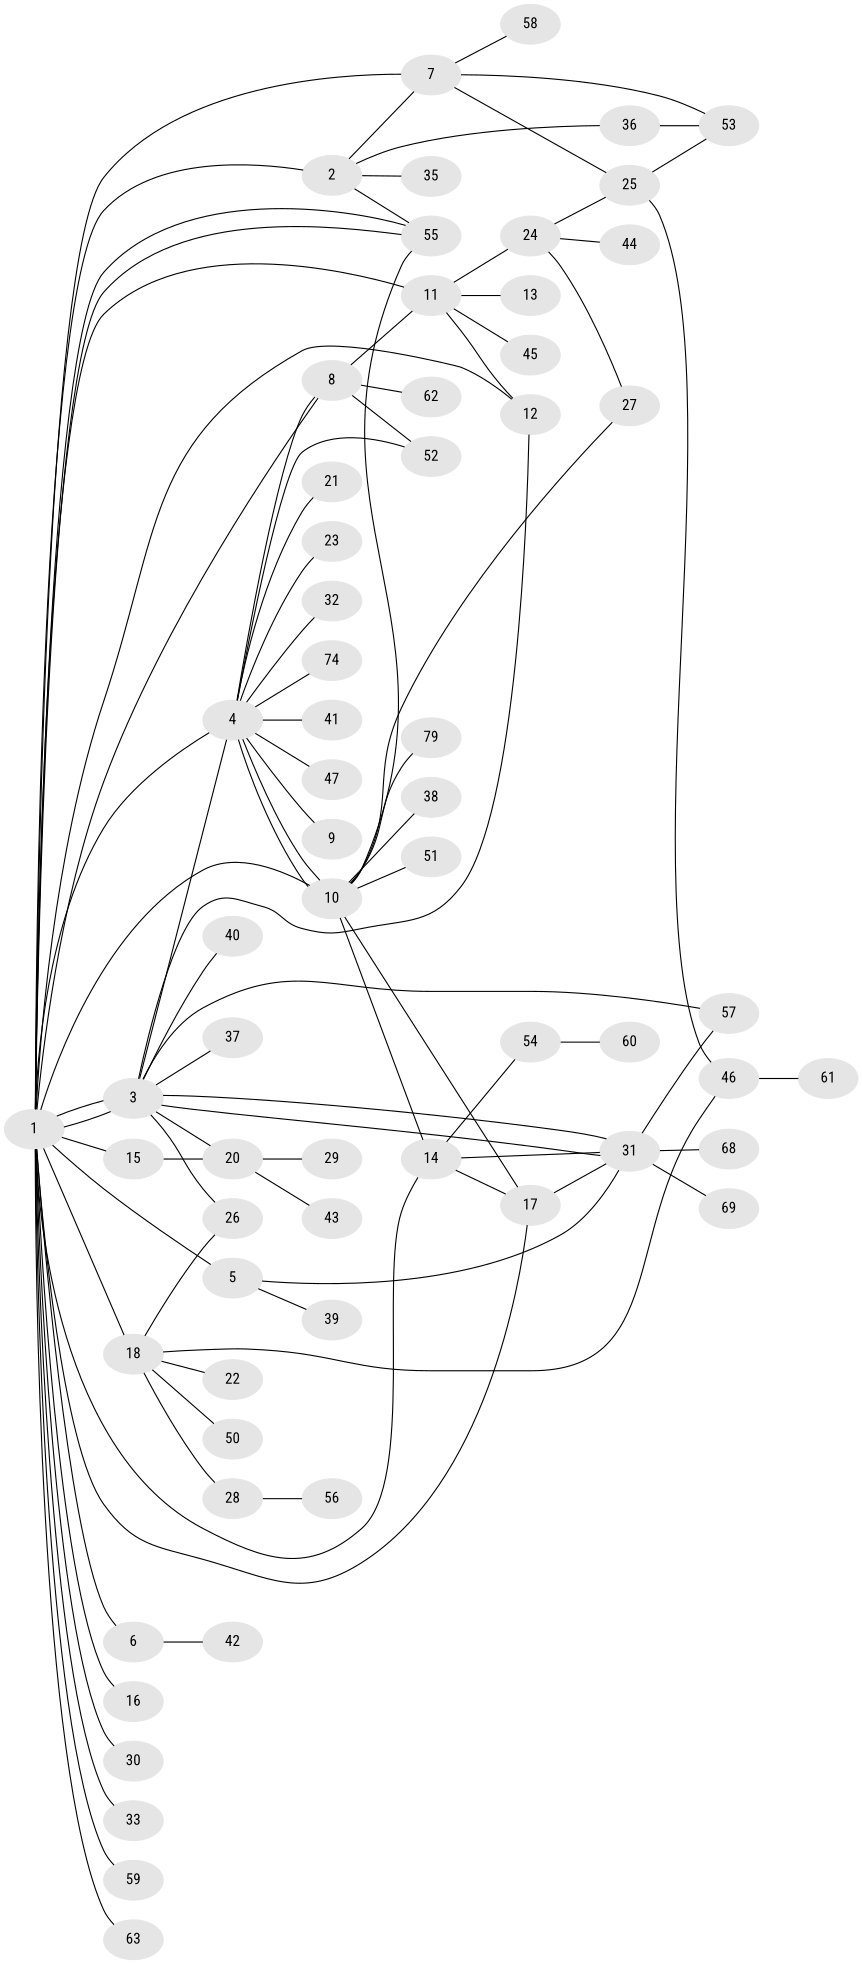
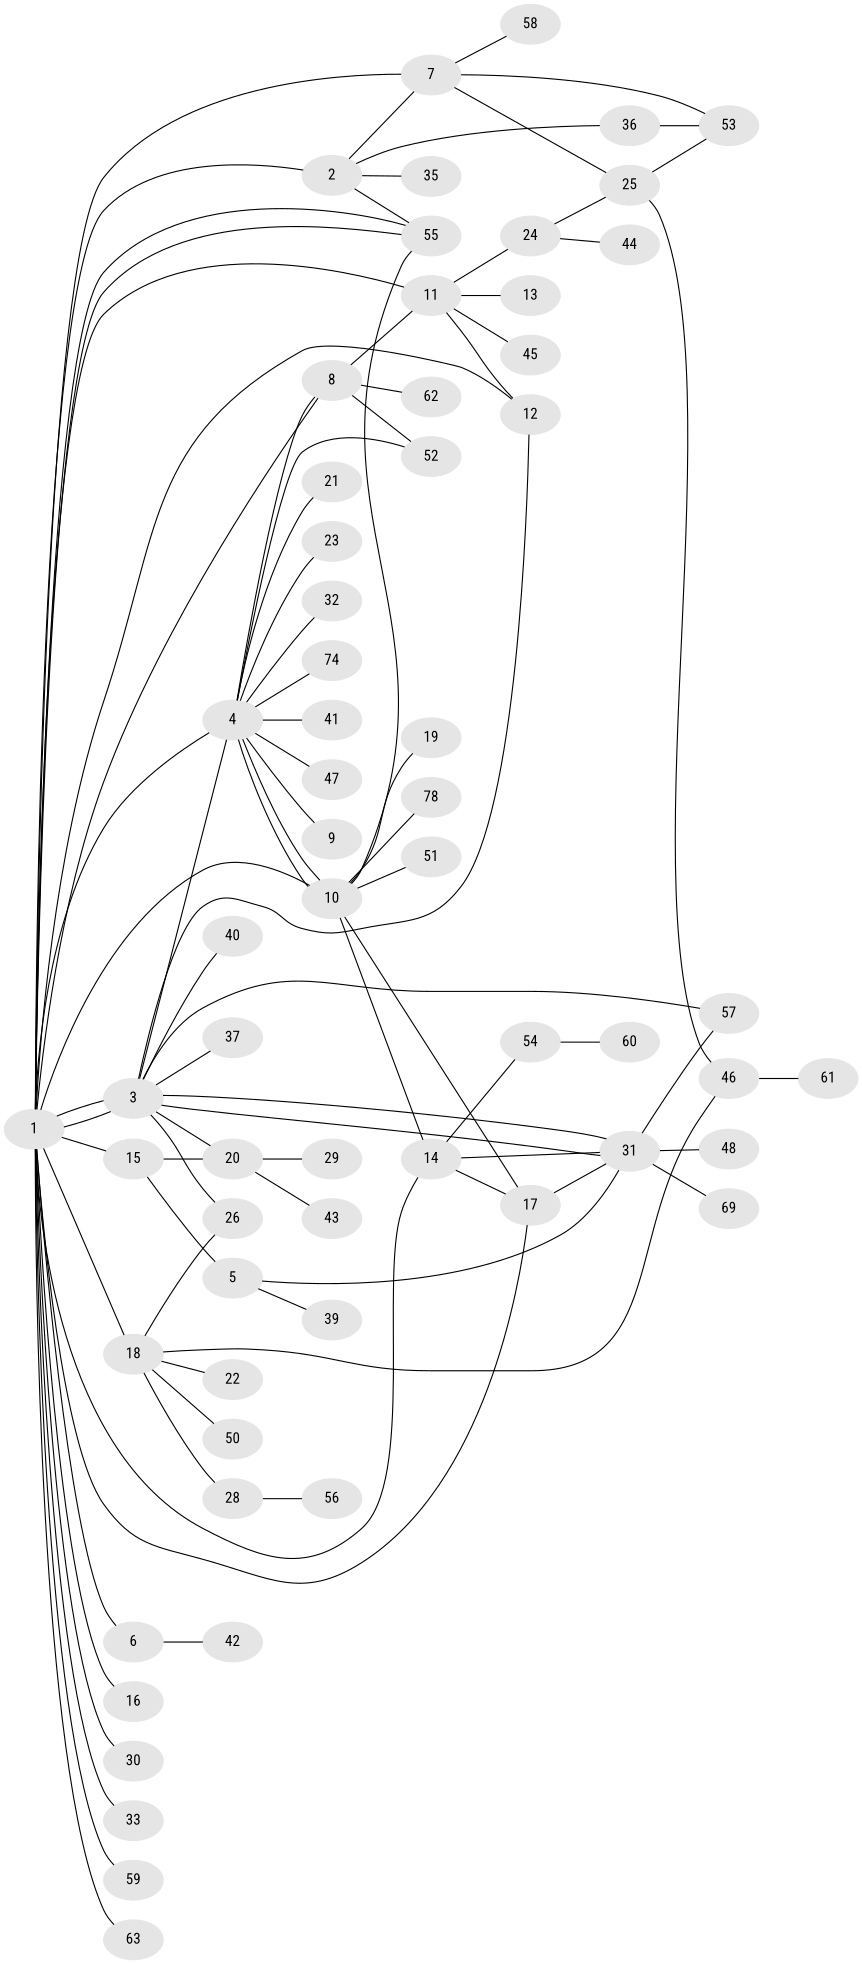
(630, 406) -> none
(431, 738) -> (431, 738)
(431, 797) -> (431, 797)
(729, 1149) -> (729, 1149)
(129, 1208) -> (180, 1220)
